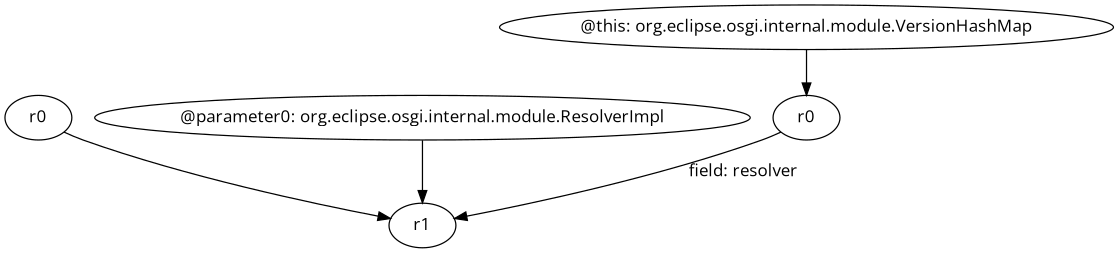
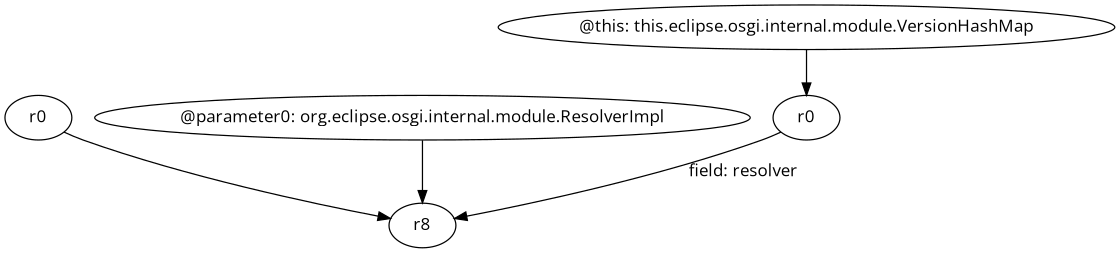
(807, 27) -> (807, 27)
(422, 225) -> (422, 225)
